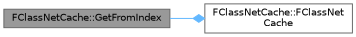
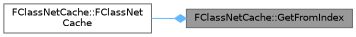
(181, 18) -> (163, 18)
